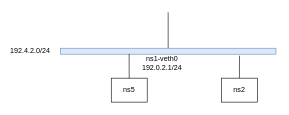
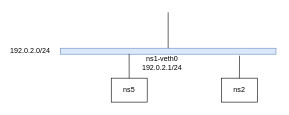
(30, 51) -> (30, 51)
